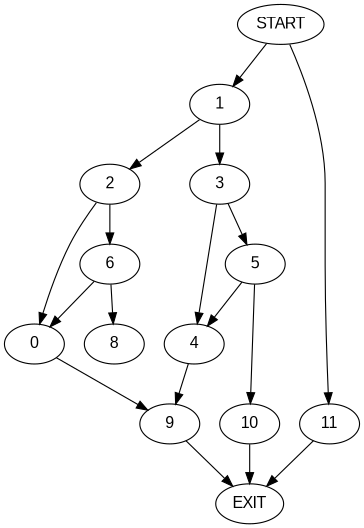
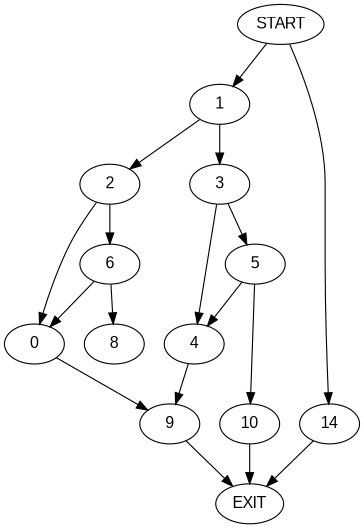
(330, 424) -> (330, 424)
